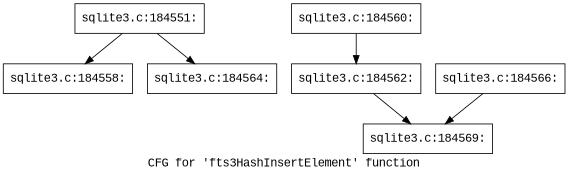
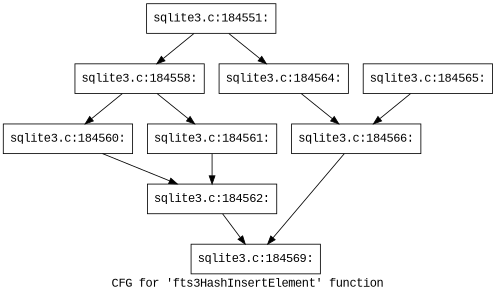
none -> (428, 79)
none -> (107, 106)
none -> (317, 106)
none -> (212, 139)
